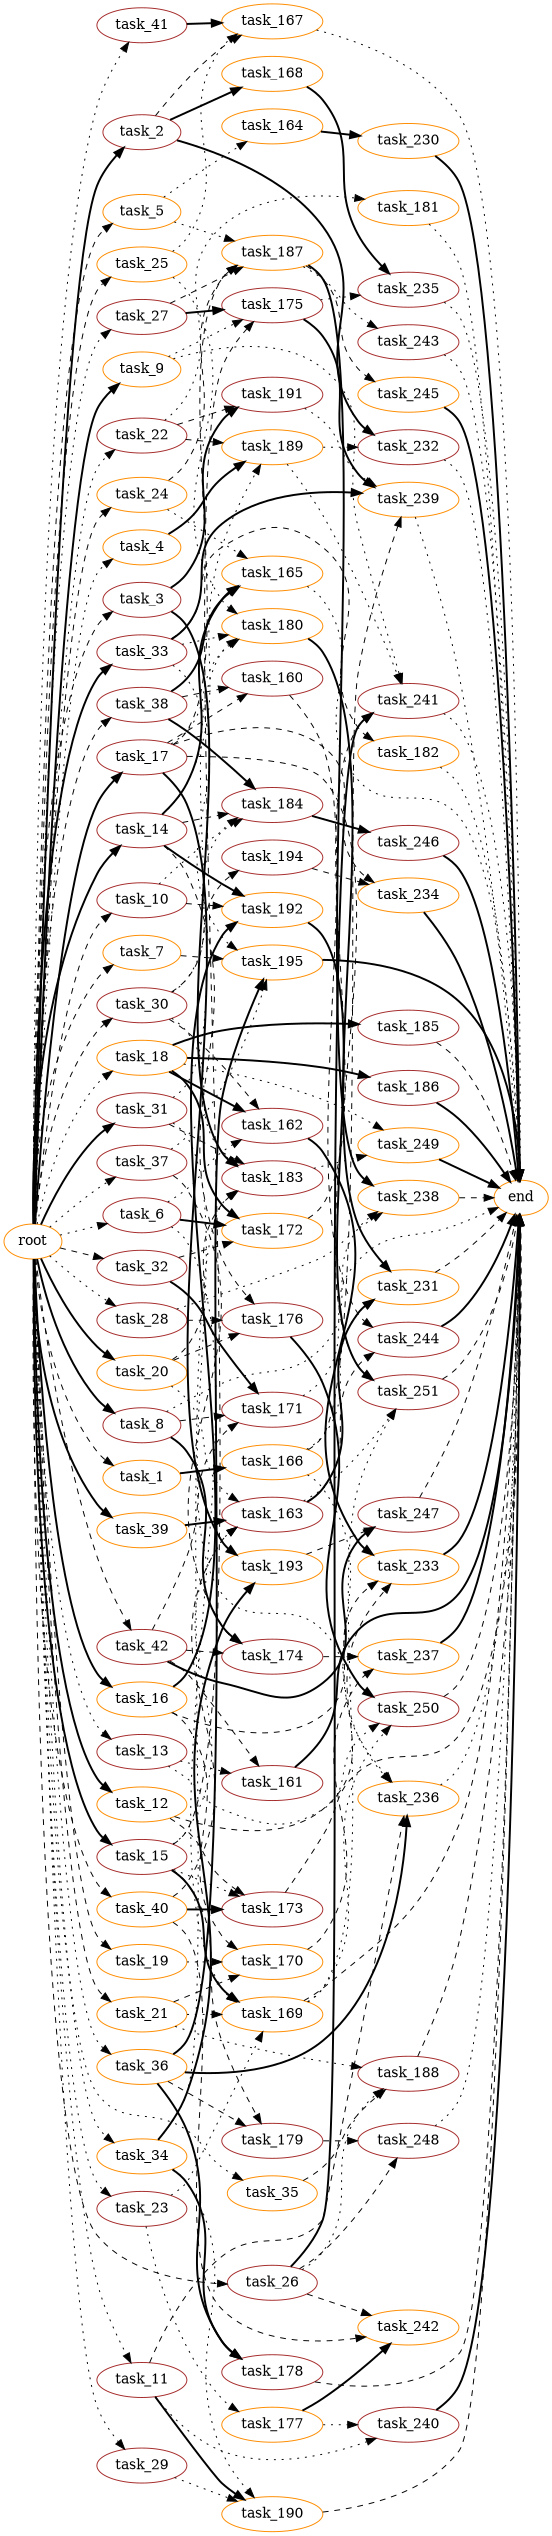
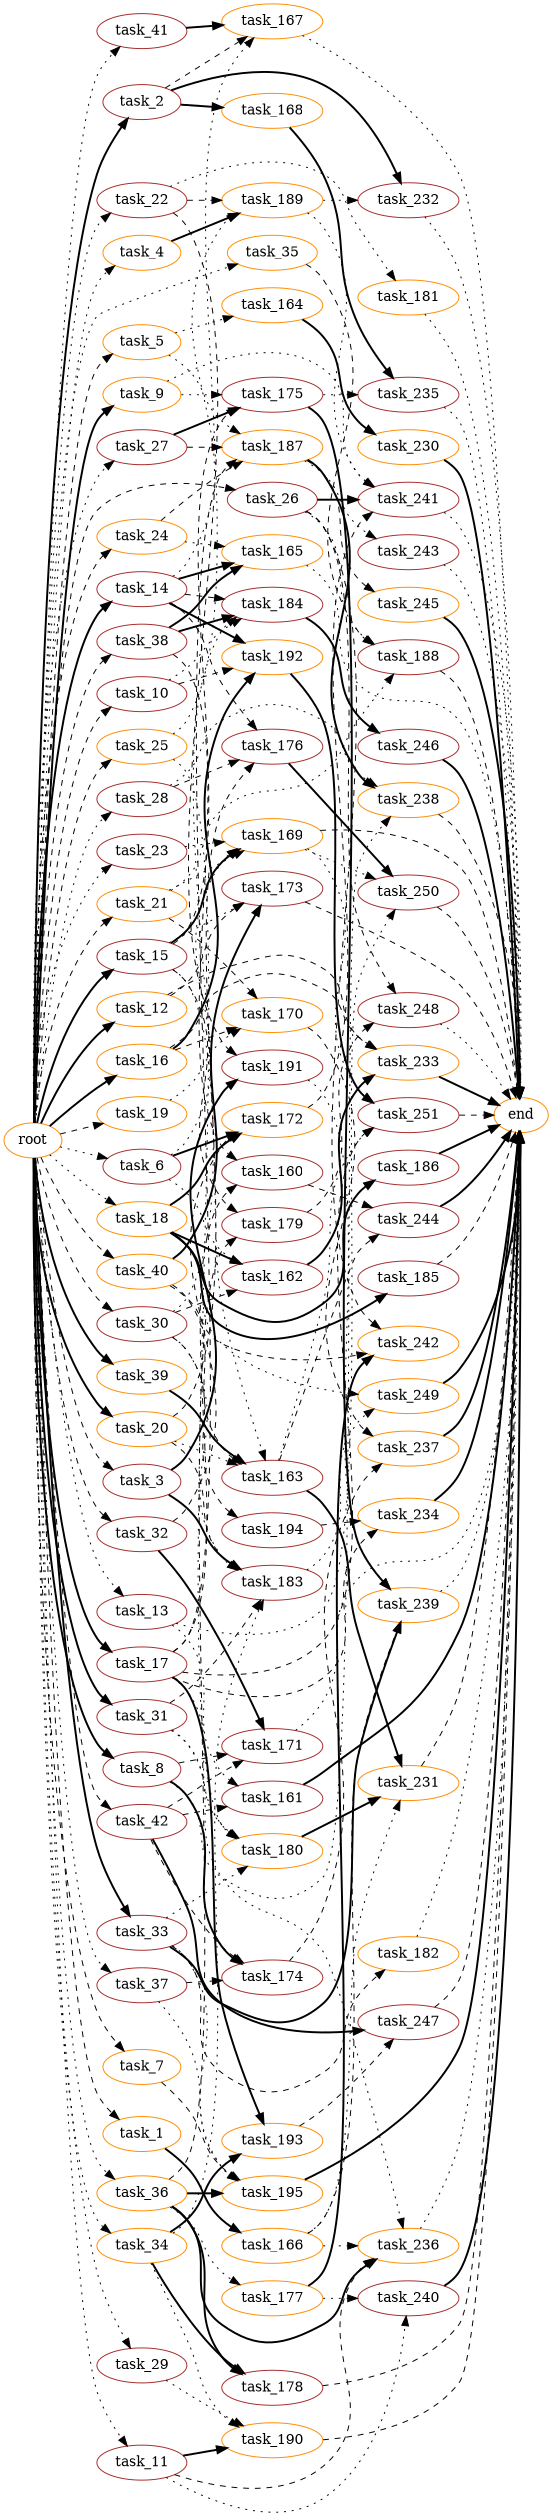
(178, 2327) -> (210, 2257)
